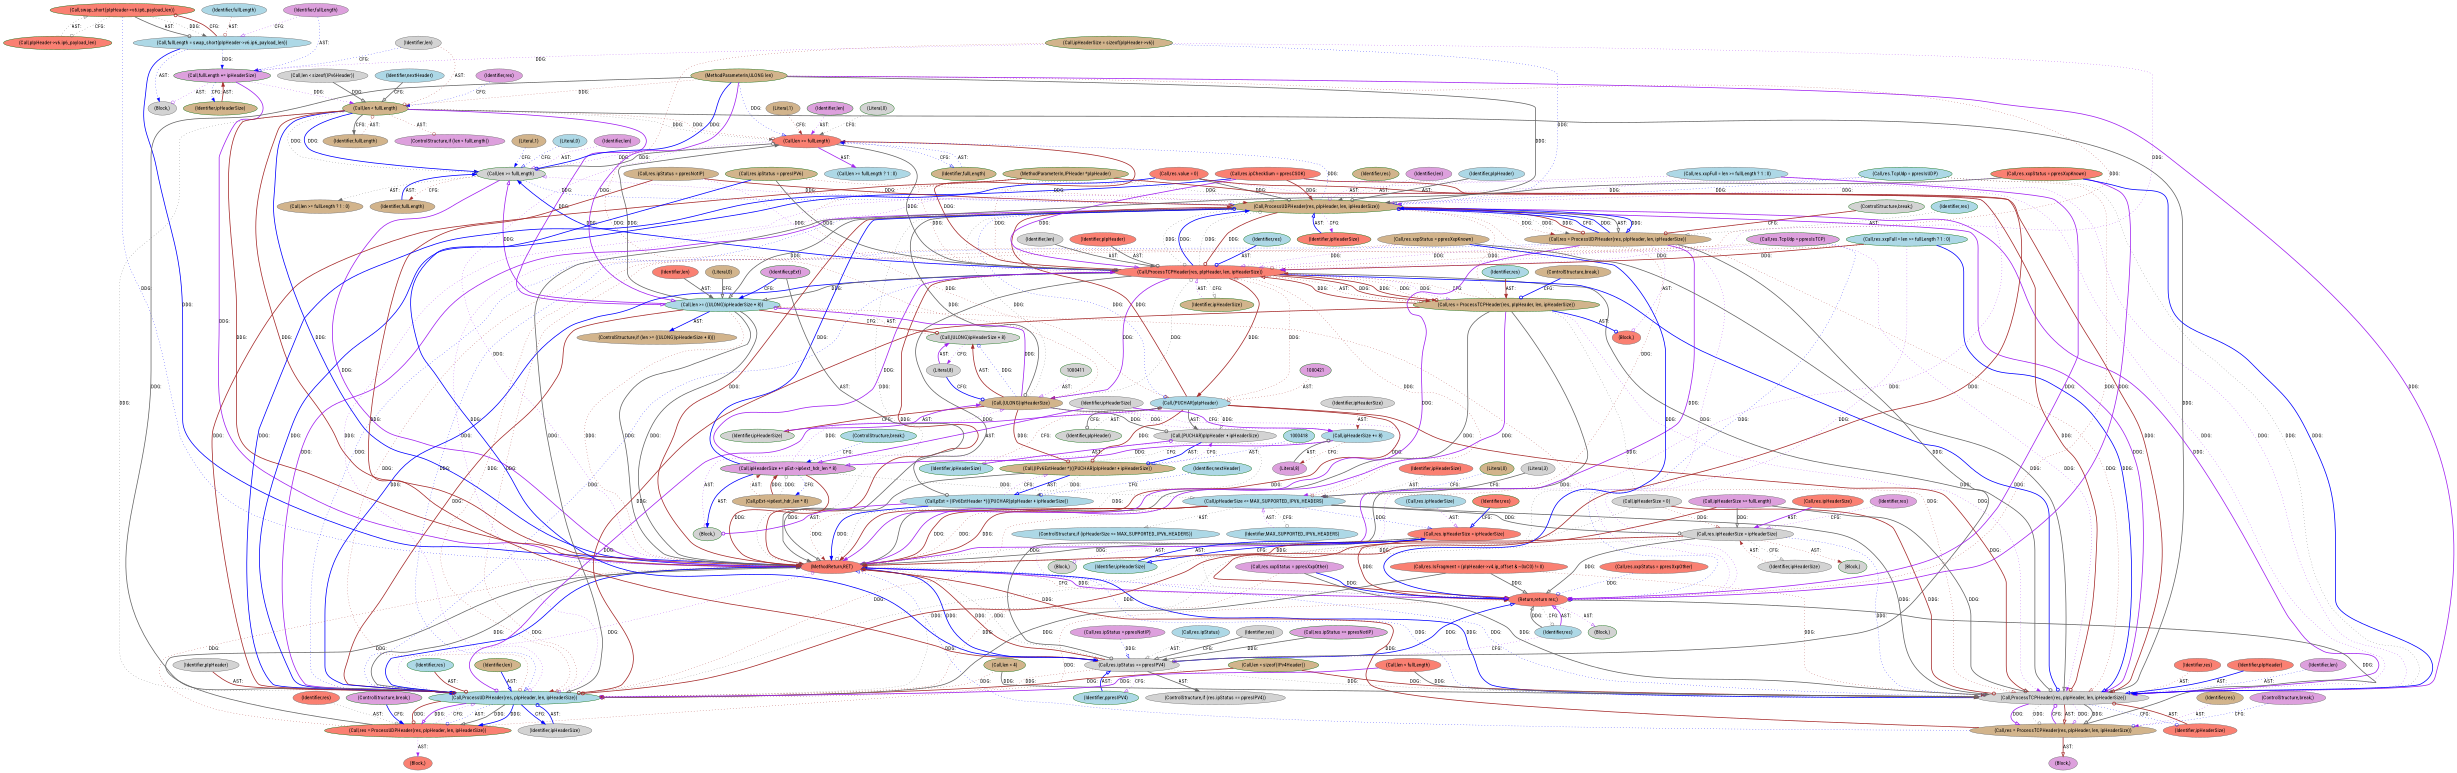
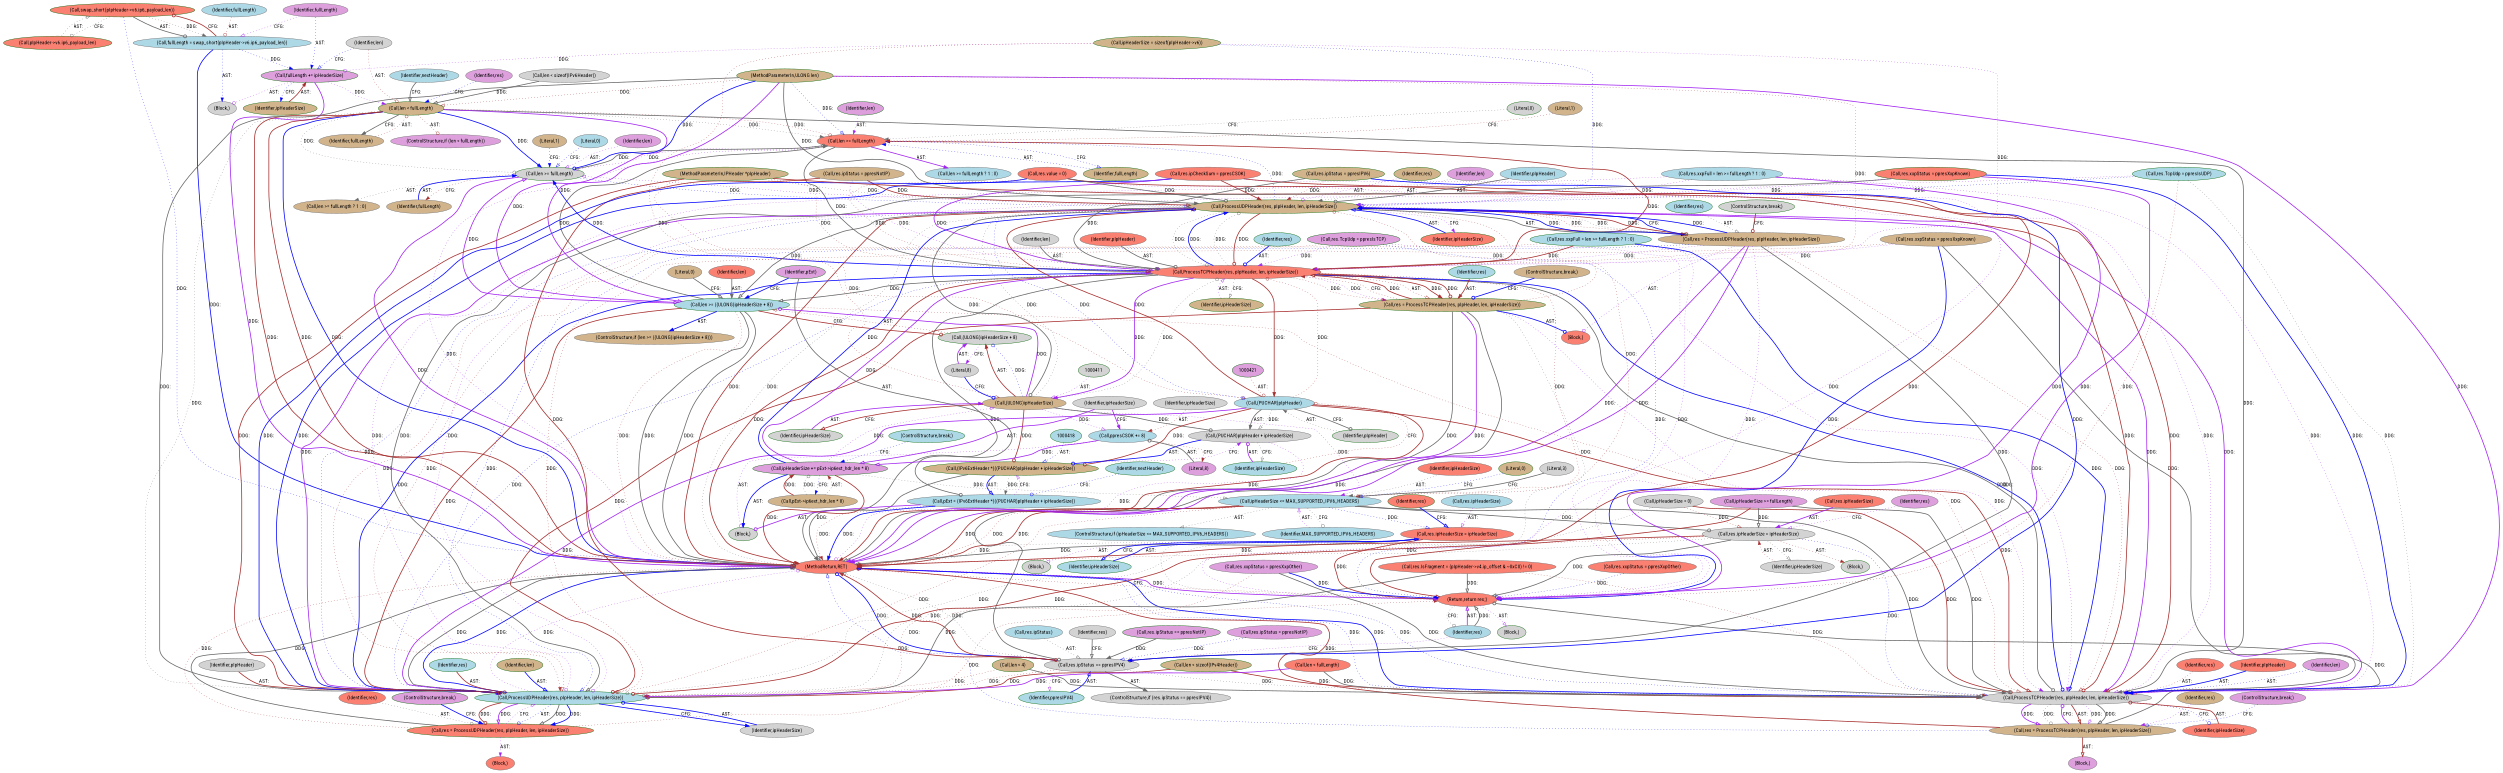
(1358, 436) -> (1123, 436)
(1105, 501) -> (1112, 501)
(1391, 652) -> none
